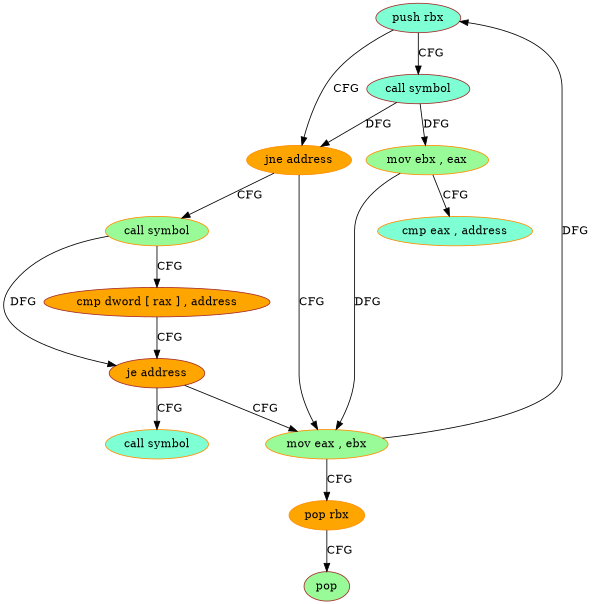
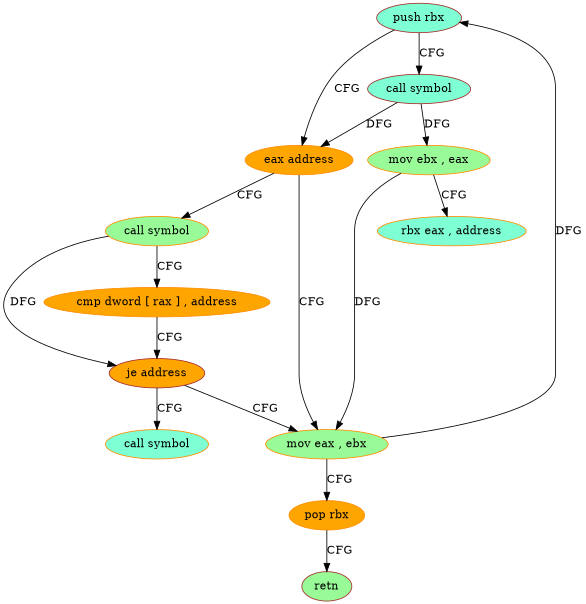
(299, 160) -> (299, 160)
(455, 231) -> (452, 231)
(157, 302) -> (157, 302)
(327, 586) -> (327, 586)
